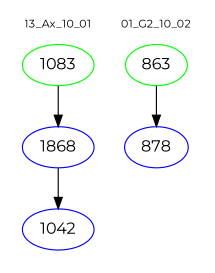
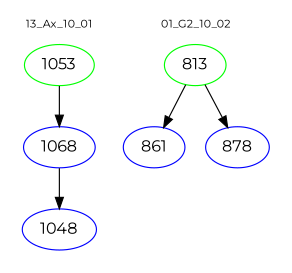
(58, 65) -> (59, 65)
(156, 65) -> (195, 65)
(58, 147) -> (59, 147)
none -> (154, 147)
(58, 229) -> (59, 229)
